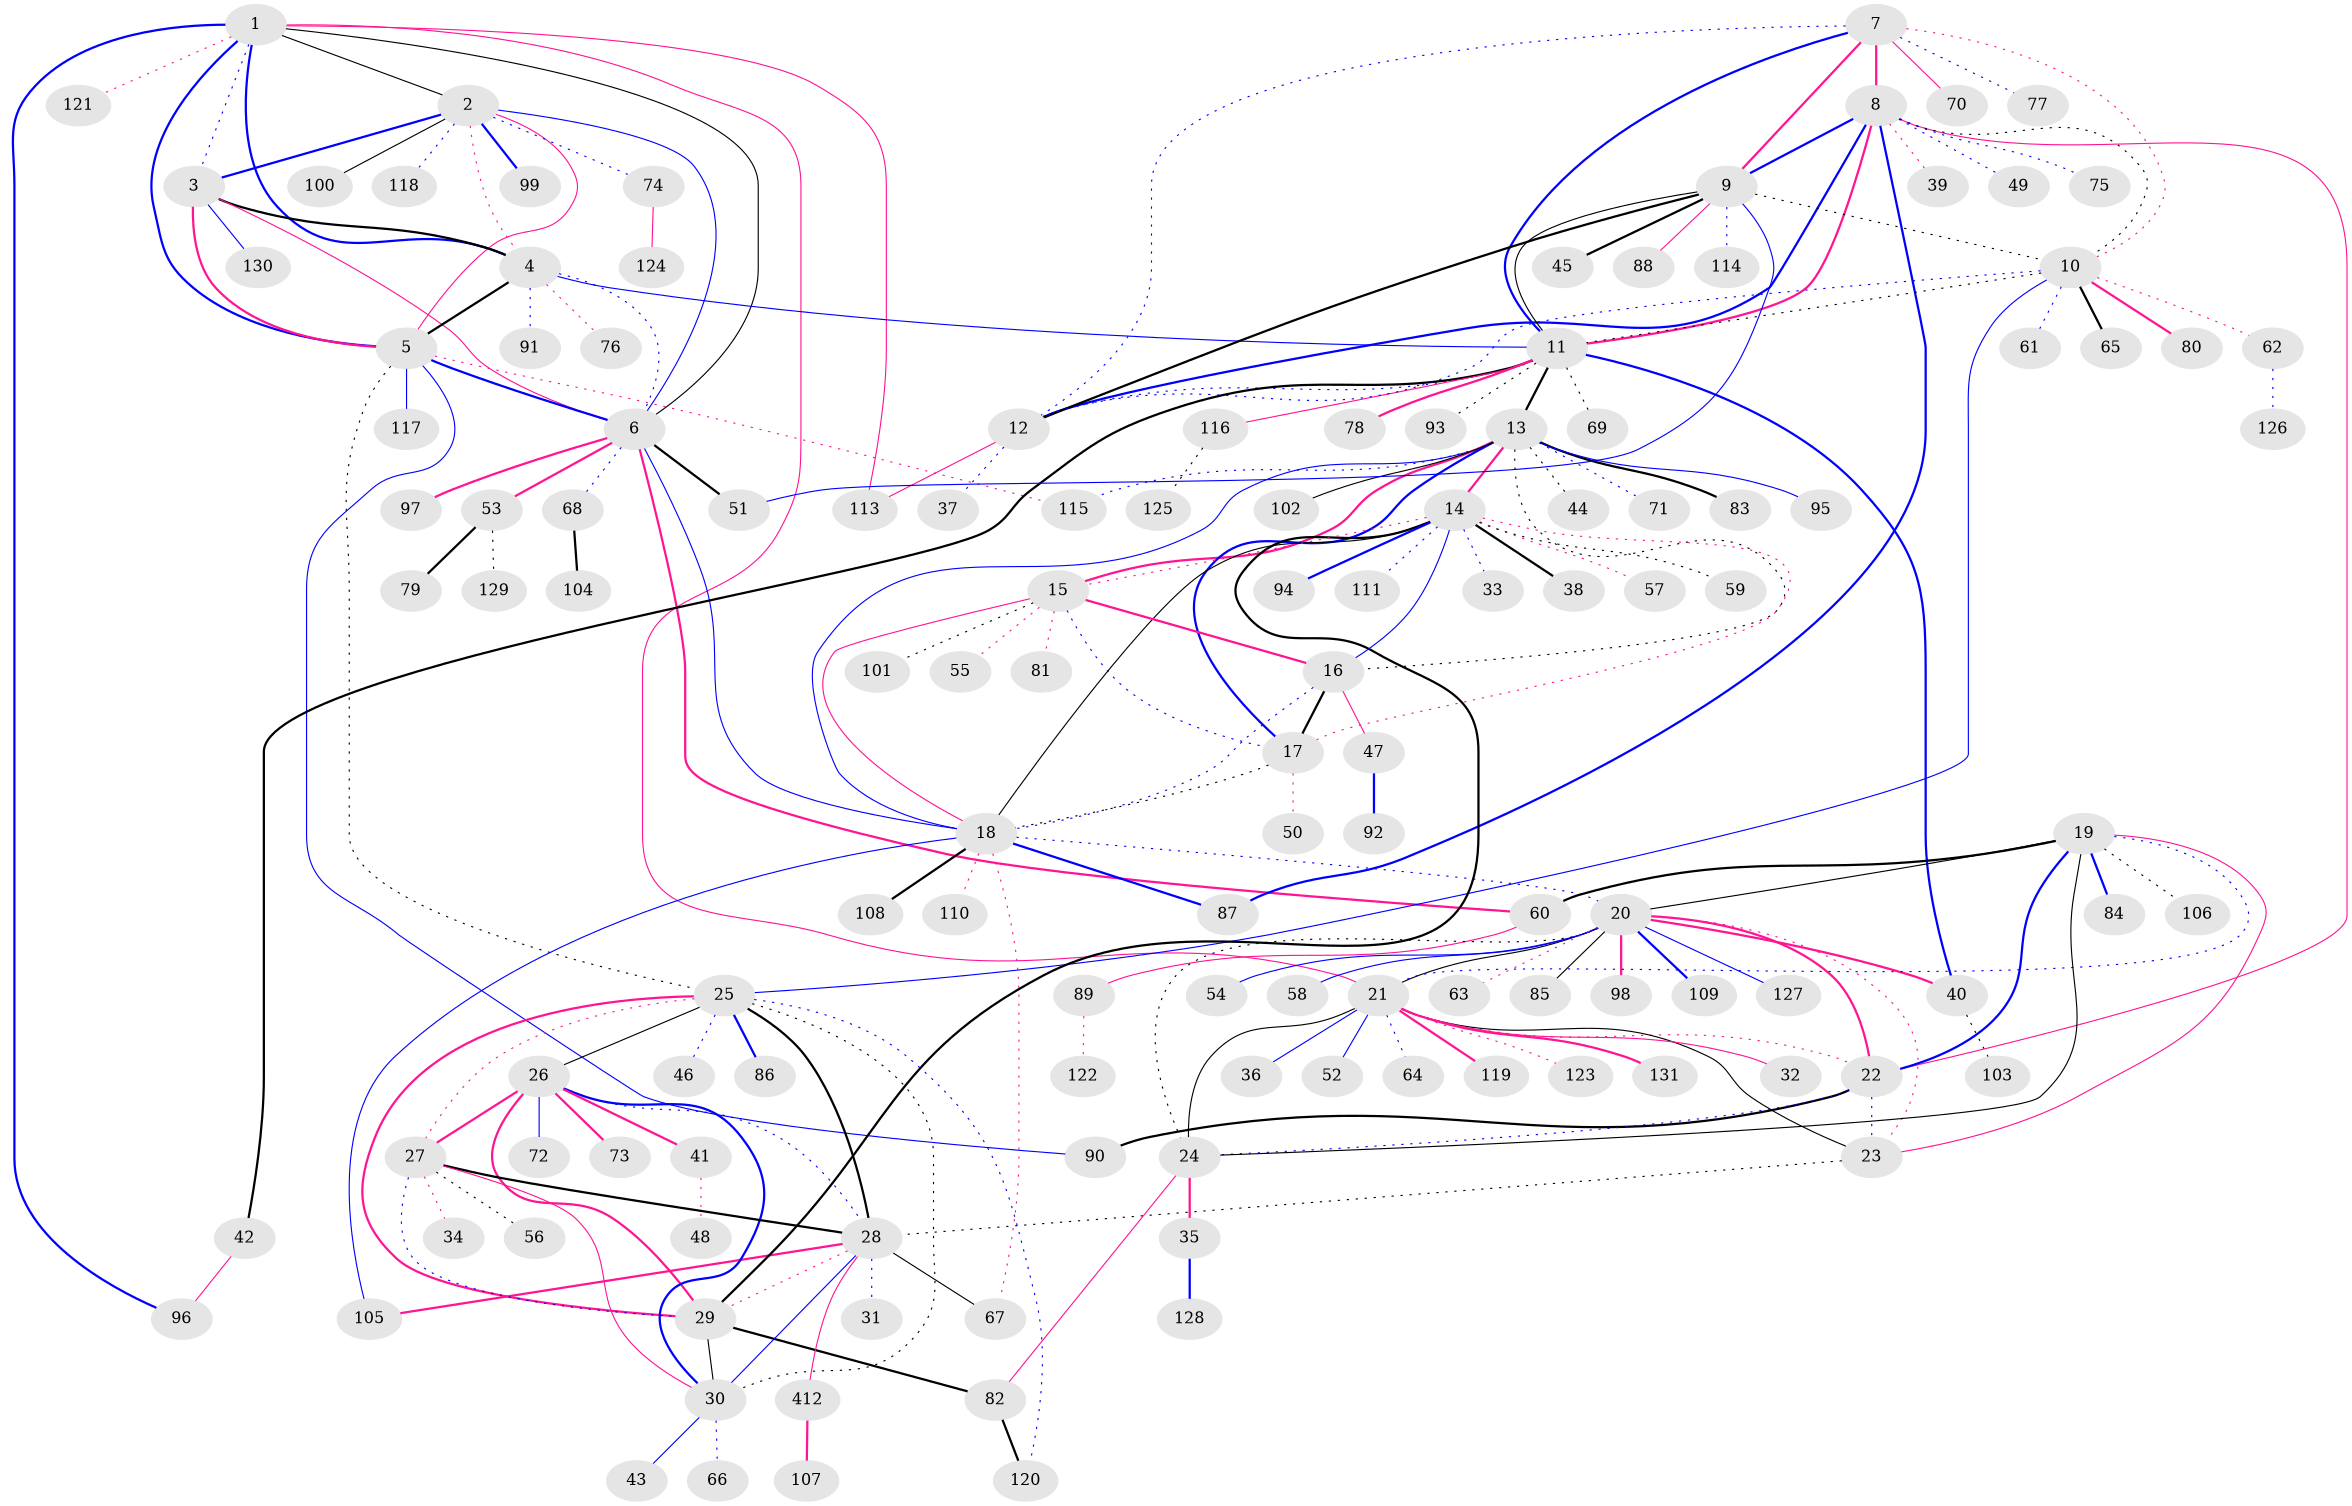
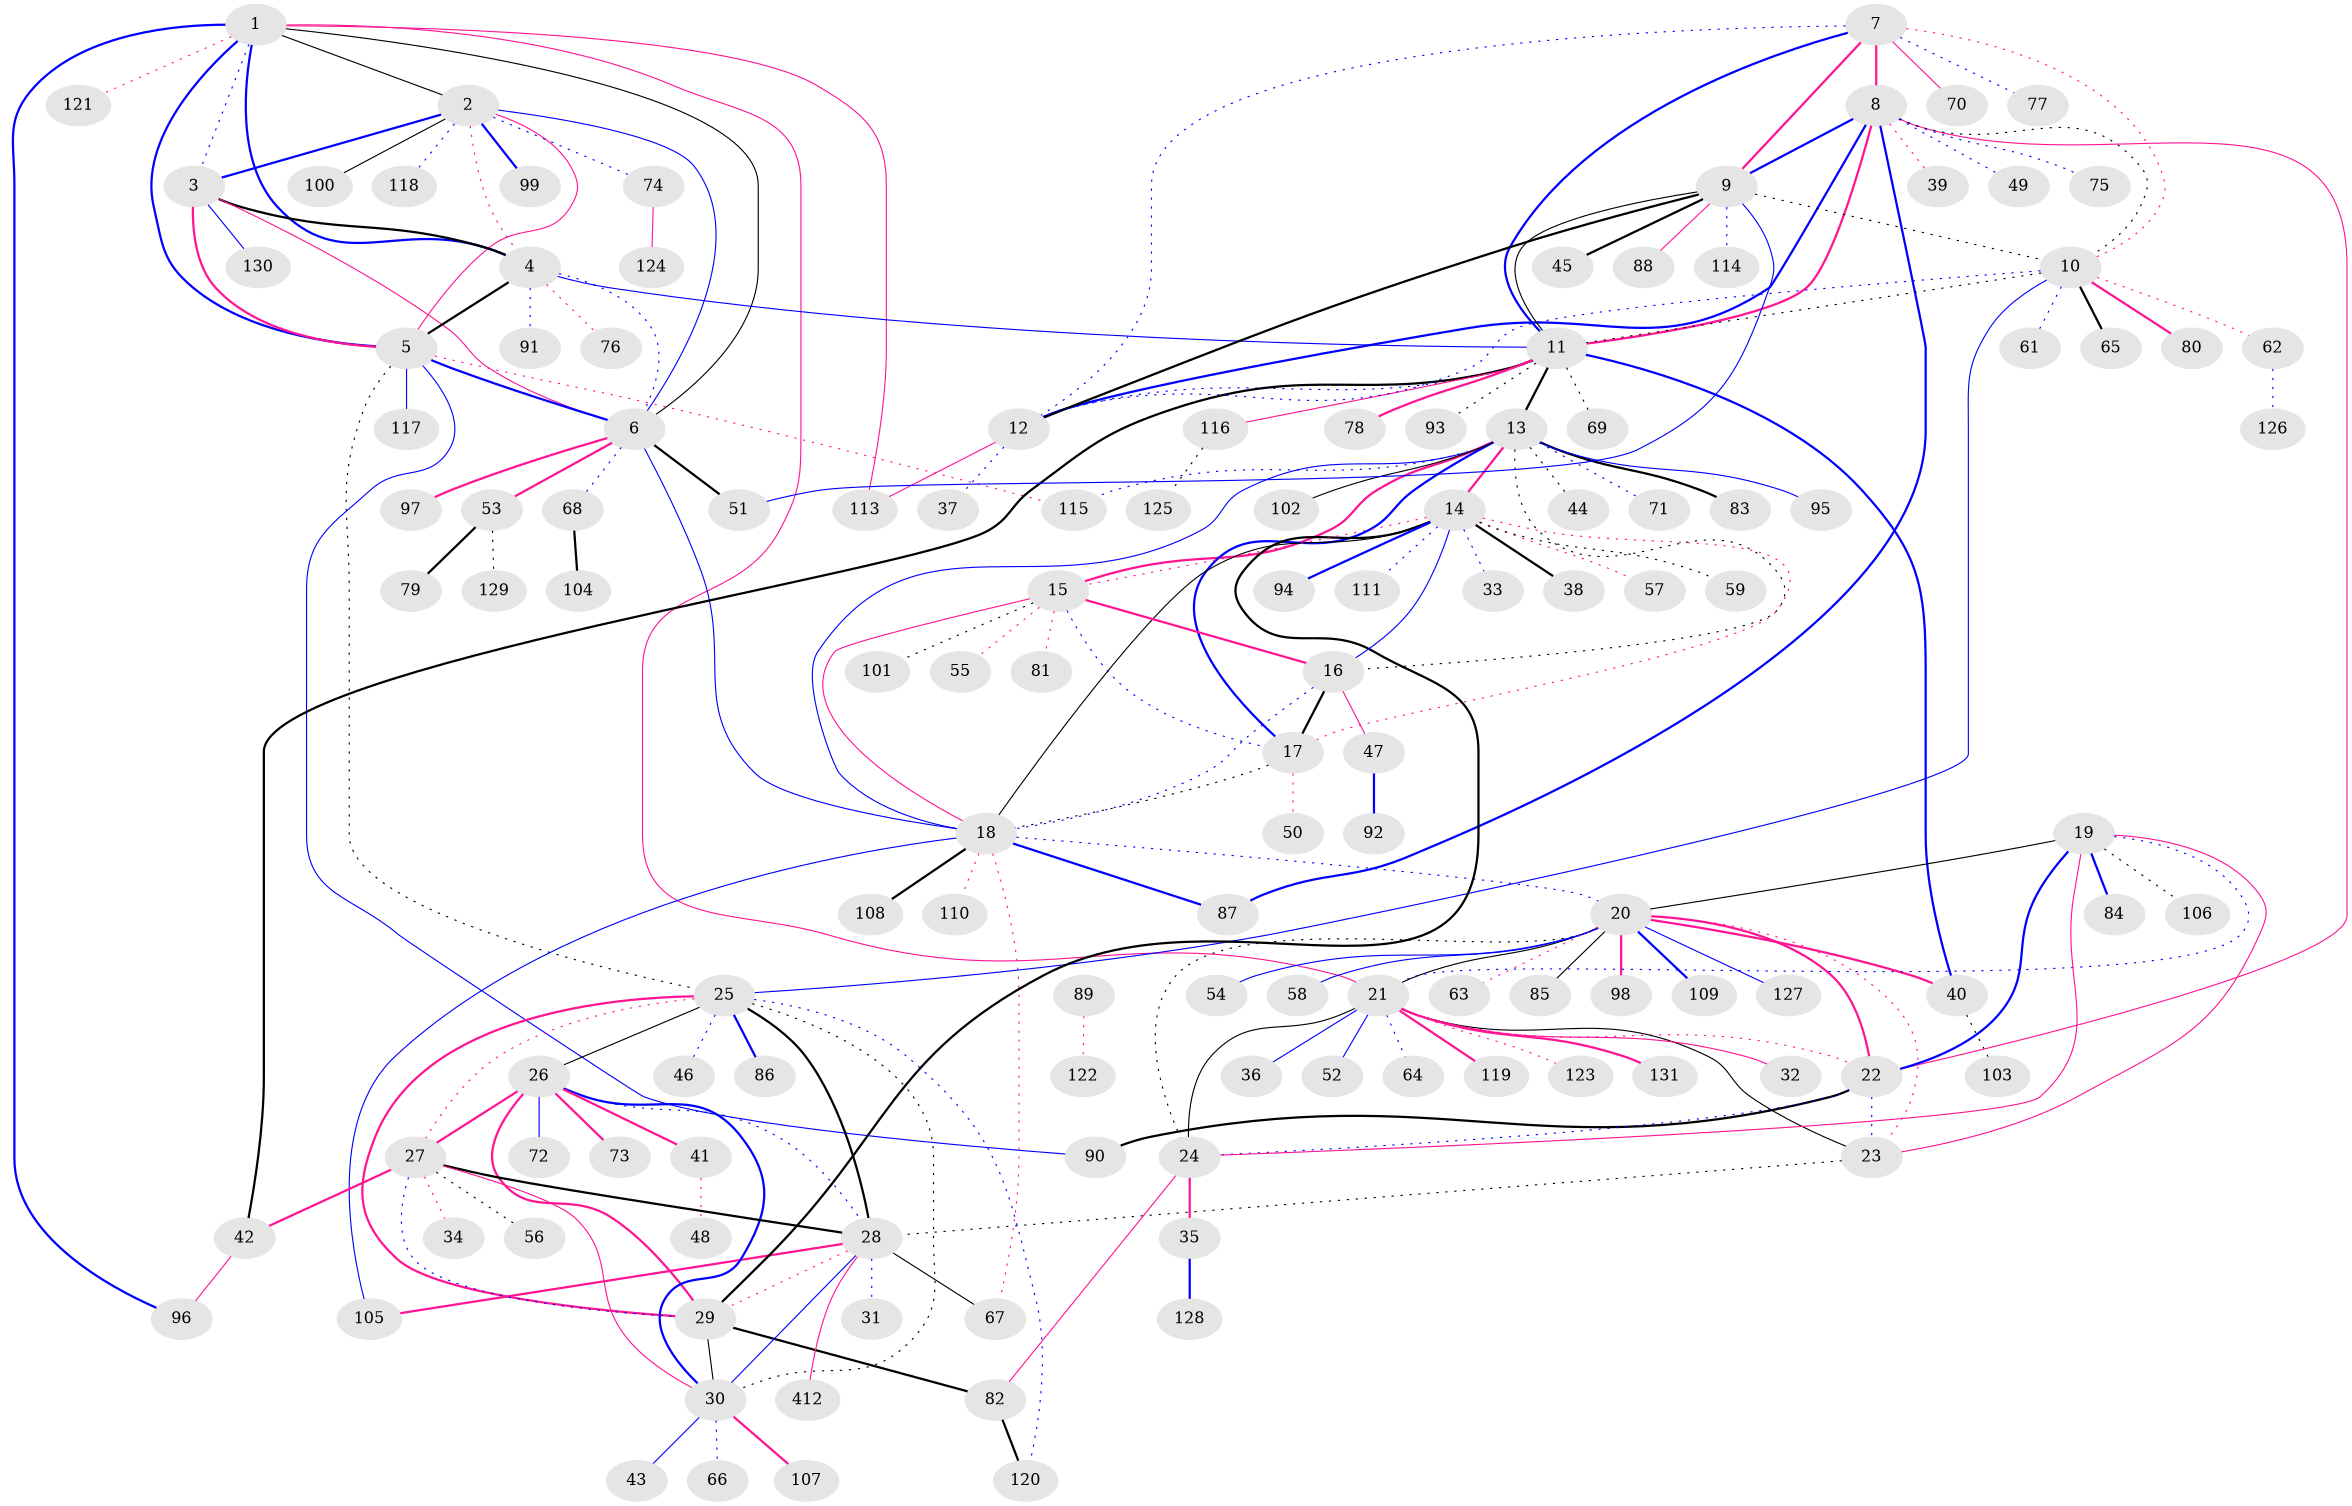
(1540, 915) -> none
(1758, 1129) -> (1758, 1129)
none -> (330, 1198)
(807, 1441) -> (761, 1440)
